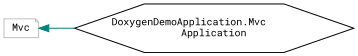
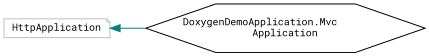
(21, 28) -> (57, 28)
